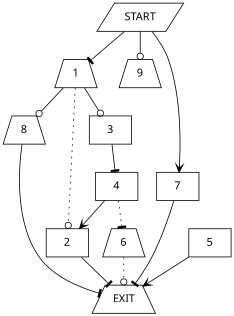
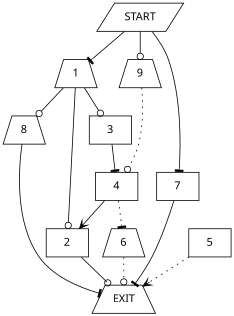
(177, 97) -> (177, 97)
none -> (141, 128)
(72, 155) -> (72, 155)
(94, 270) -> (94, 270)
(169, 270) -> (169, 270)
